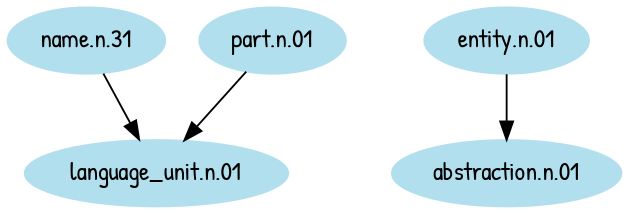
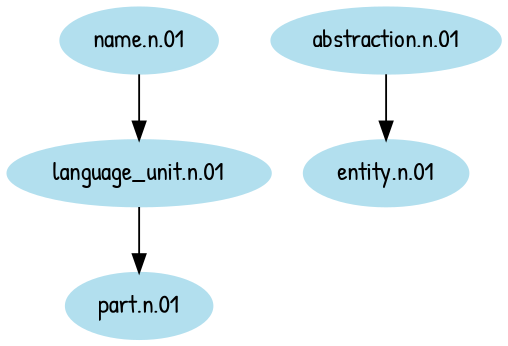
(86, 41) -> (139, 41)
(507, 98) -> (386, 98)
(222, 99) -> (139, 231)
